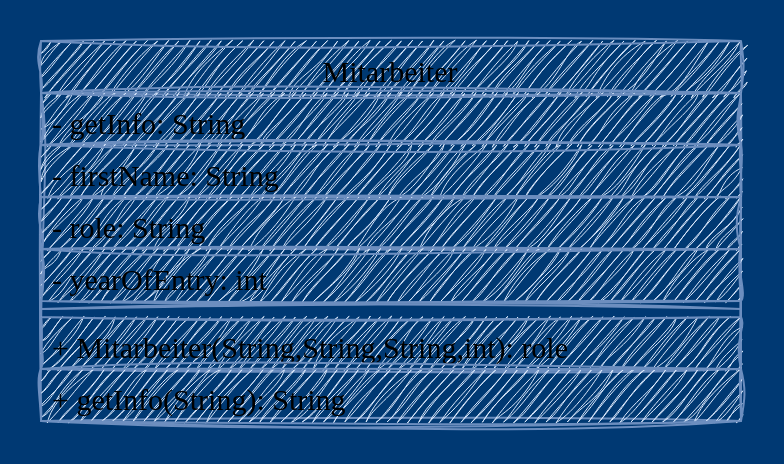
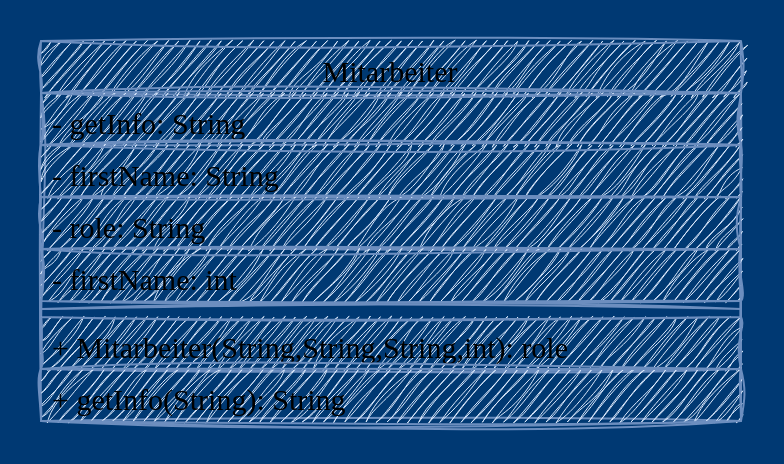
(188, 280) -> (167, 280)
